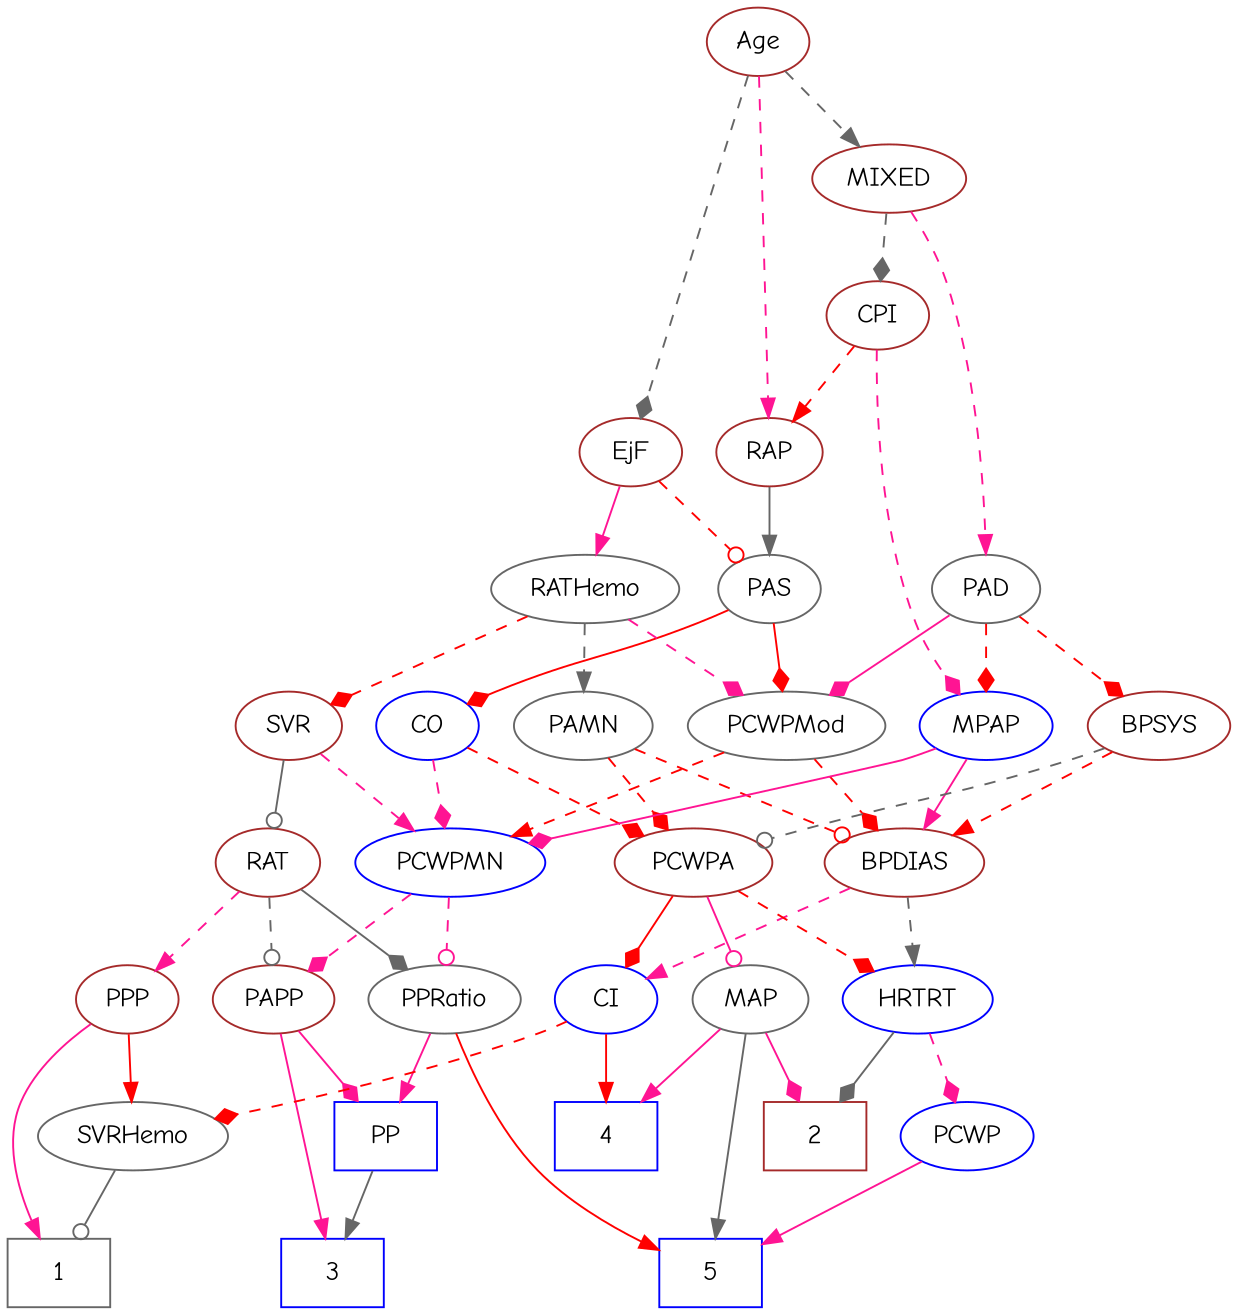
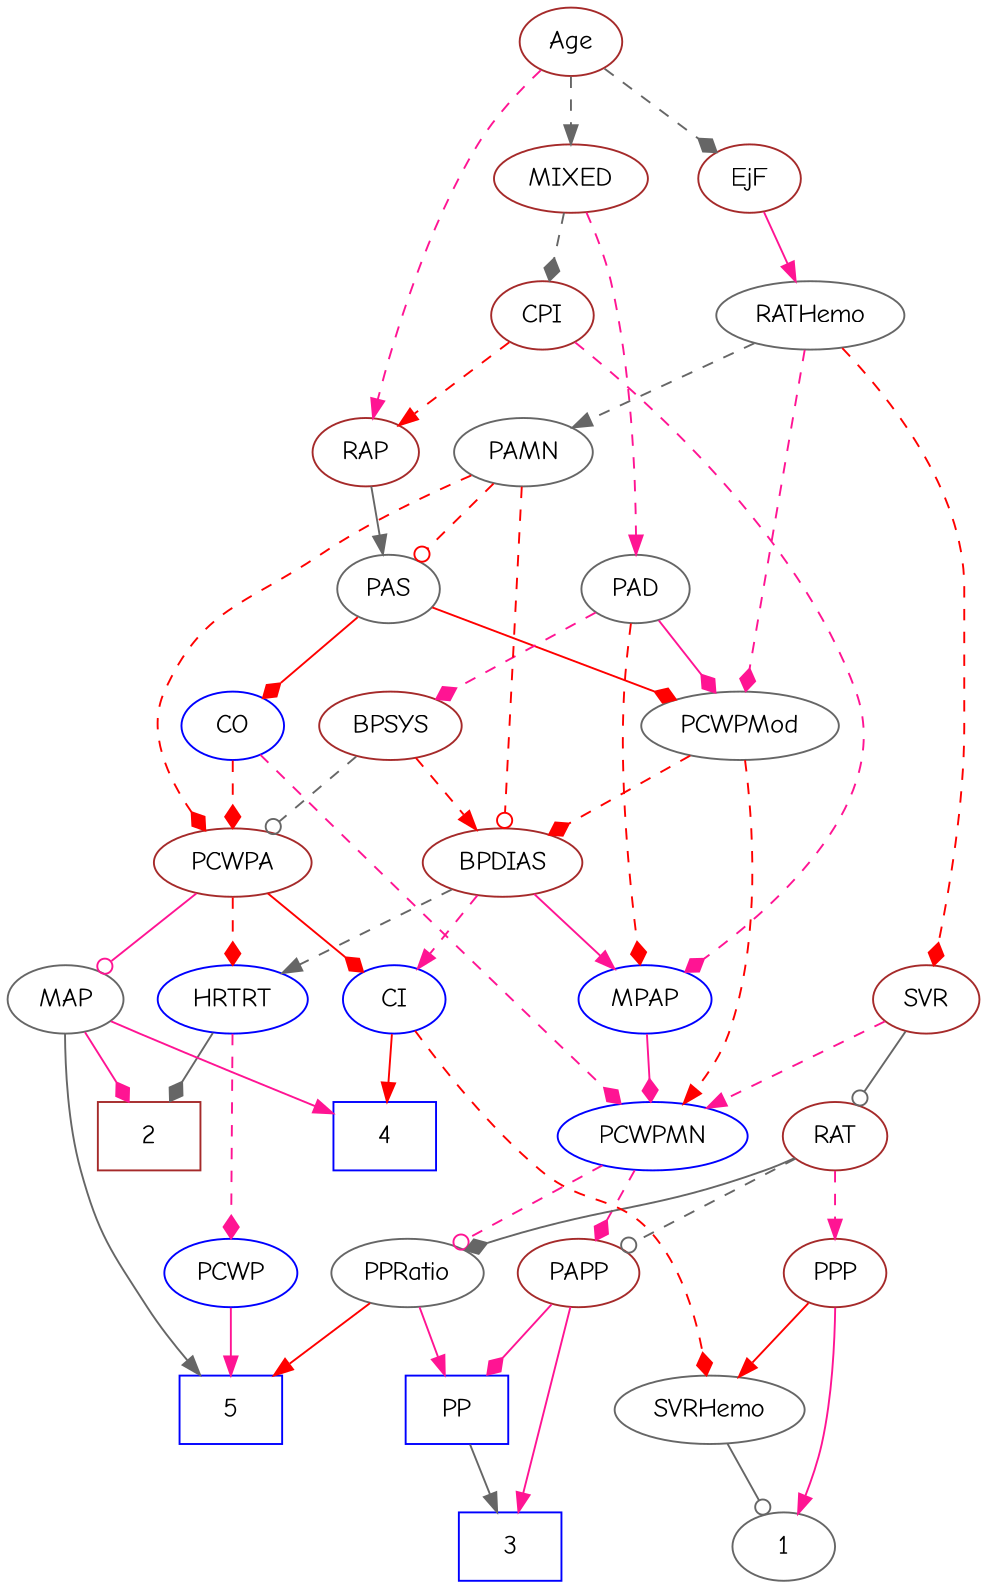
(695, 515) -> (461, 516)
(1062, 649) -> (551, 637)
(954, 780) -> (567, 925)
(59, 1273) -> (784, 1547)
